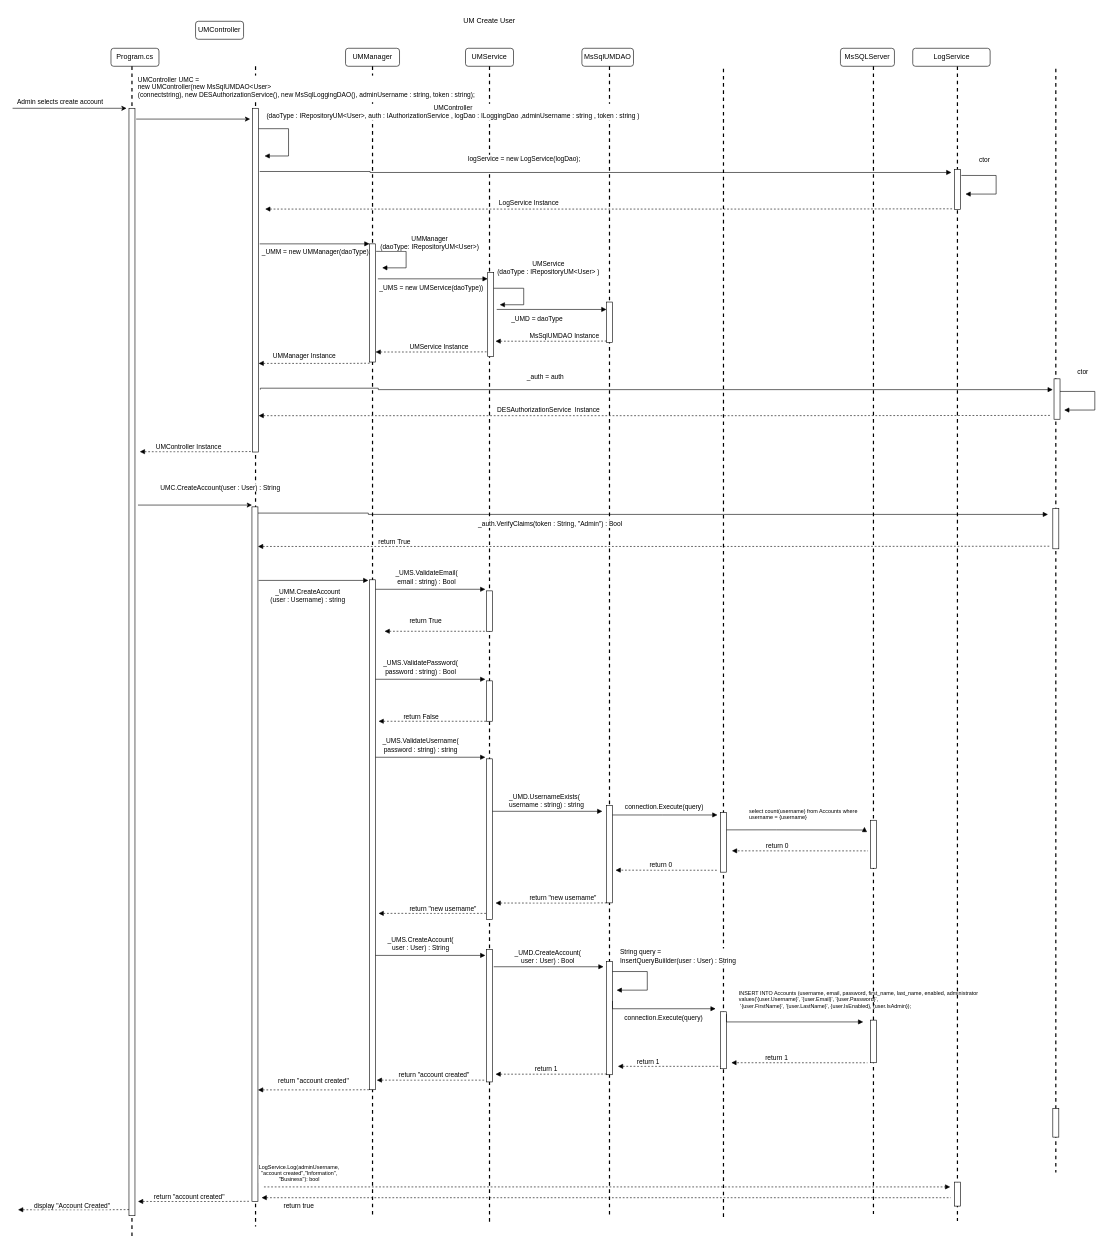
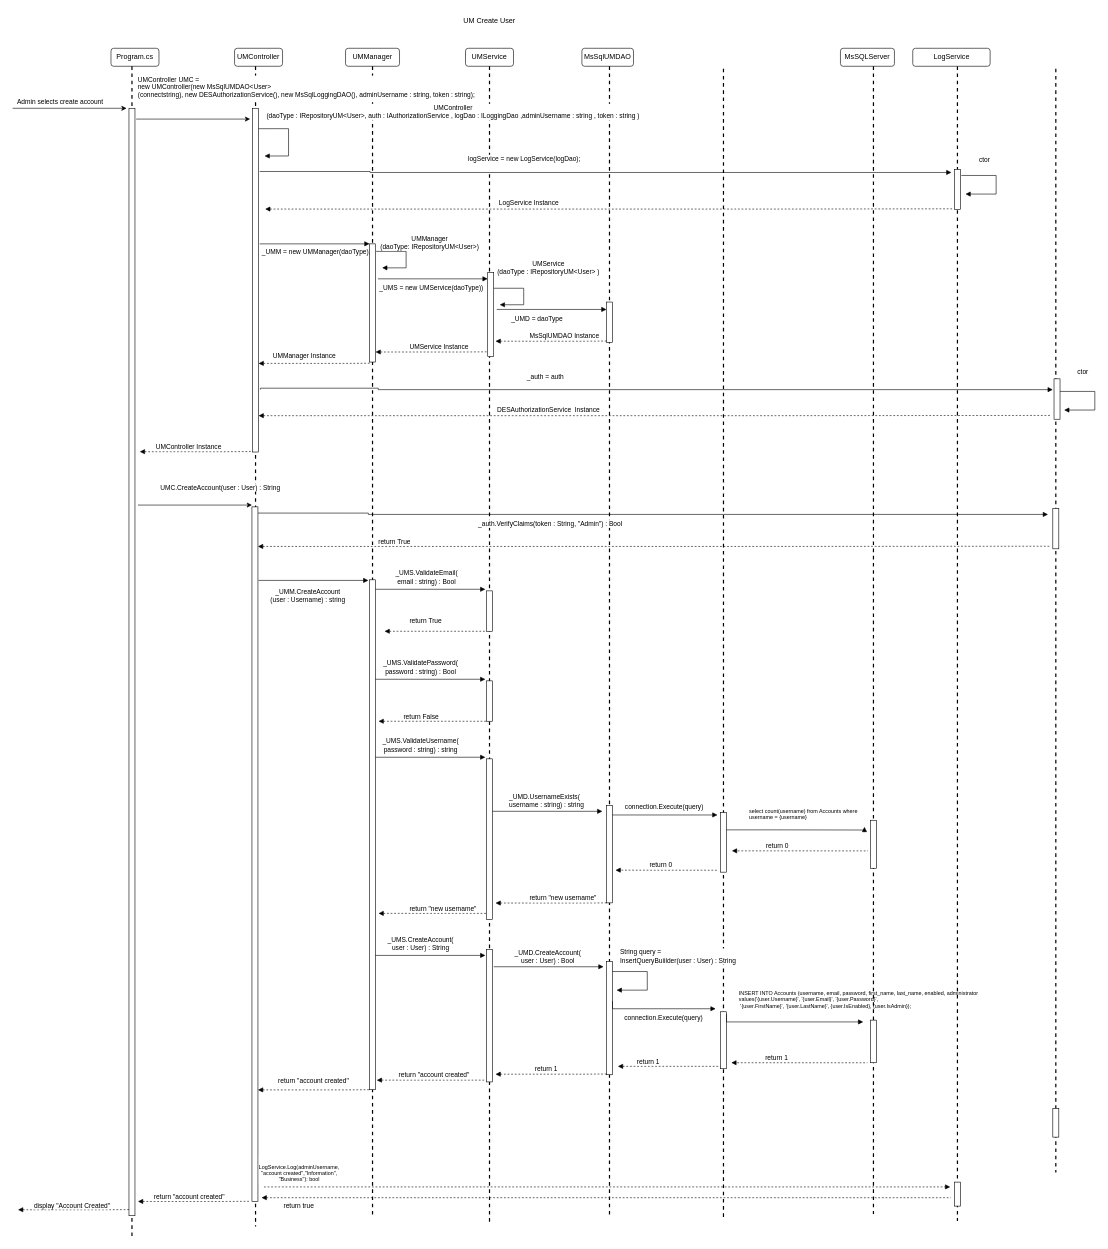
(219, 30) -> (258, 57)
